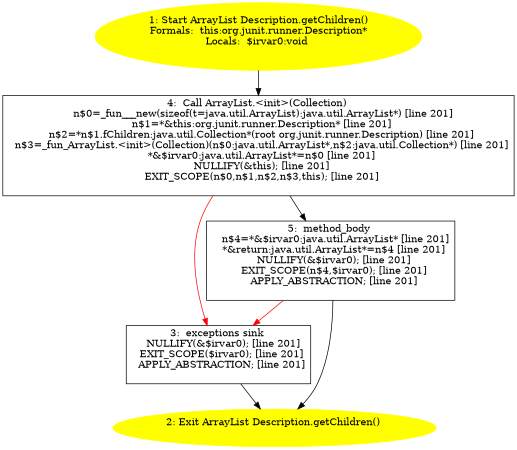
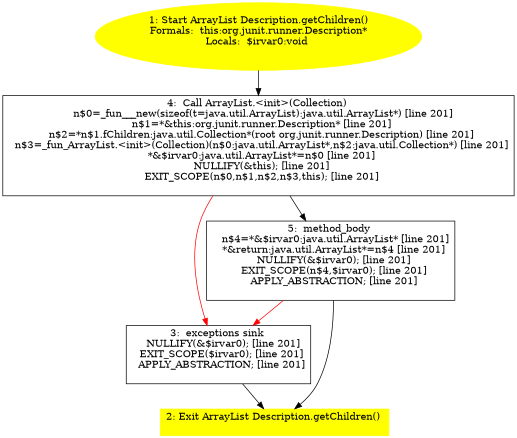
(275, 428) -> (275, 422)
